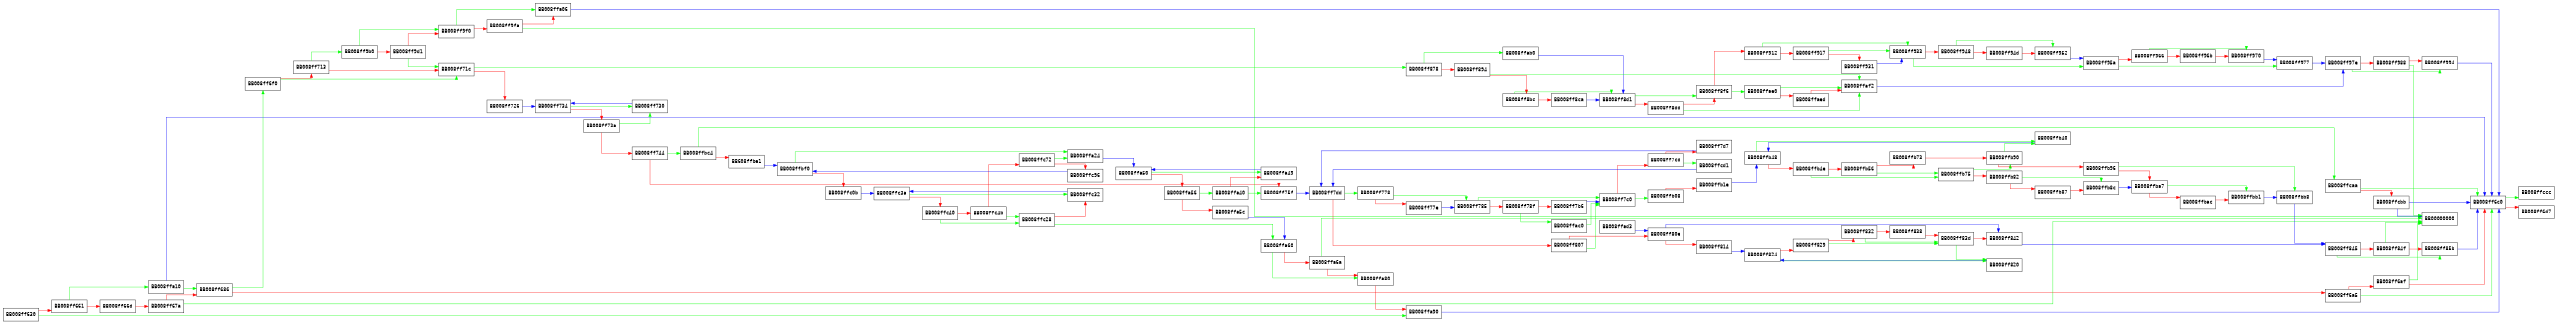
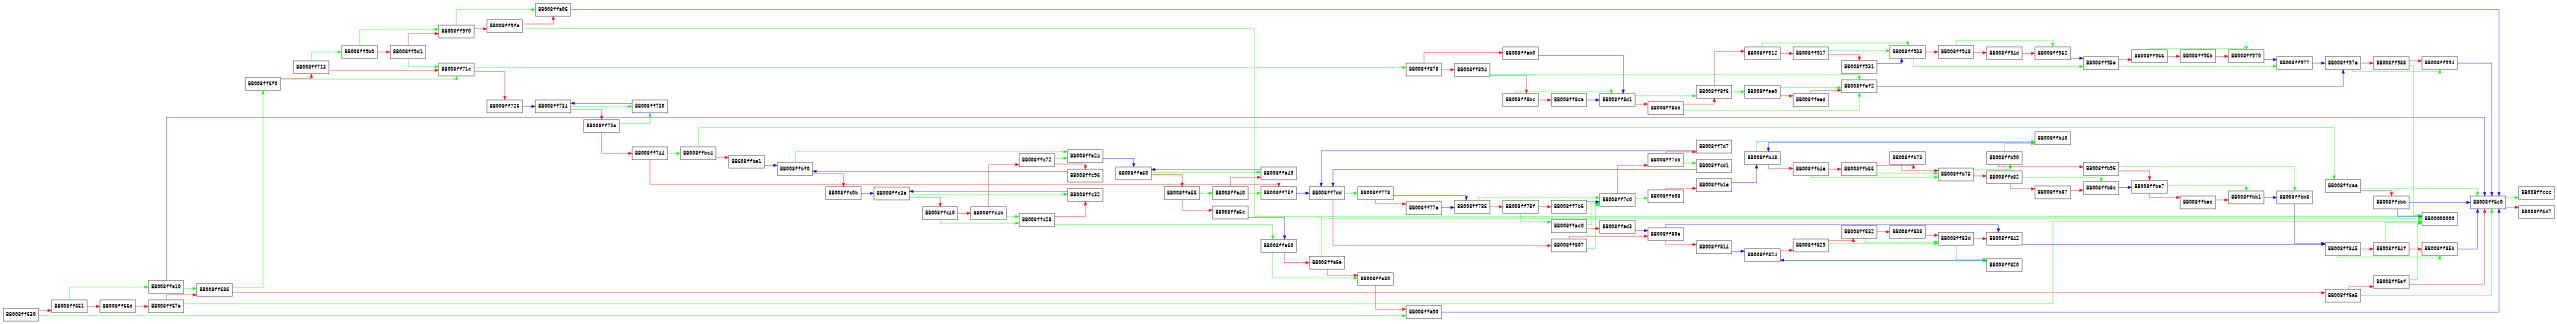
(1456, 53) -> (1456, 53)
(1954, 158) -> (1915, 171)
(1430, 196) -> (1430, 196)
none -> (1591, 228)
